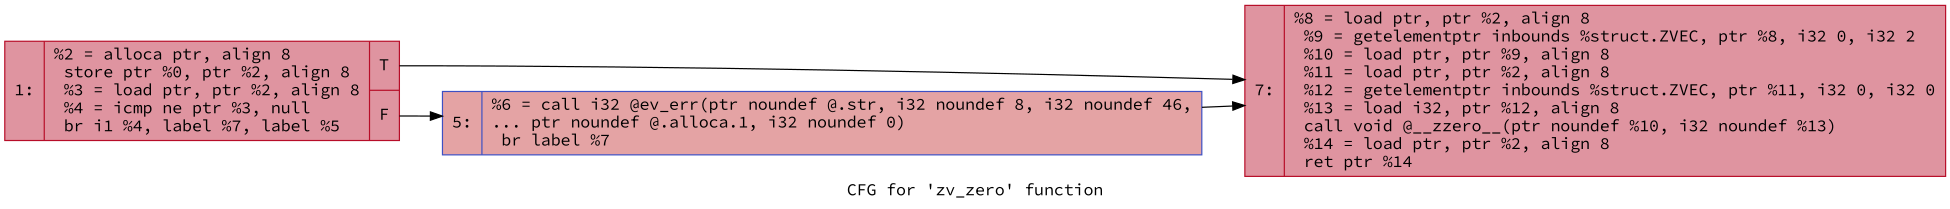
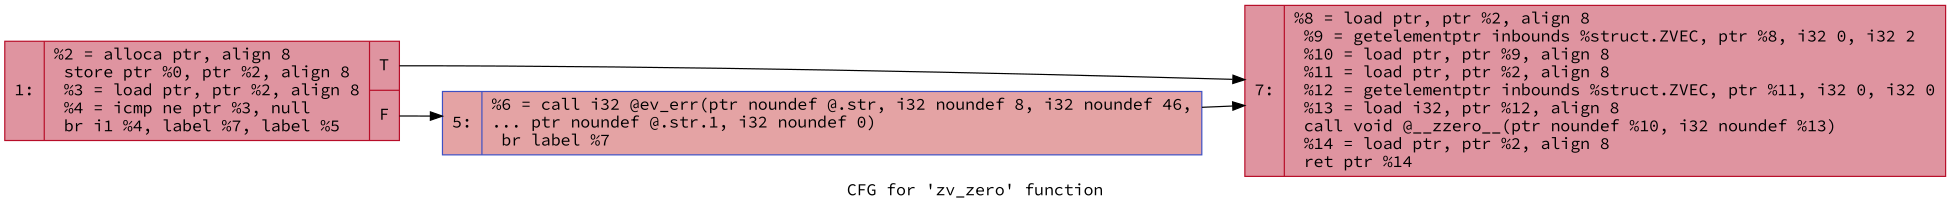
(699, 123) -> (684, 123)
